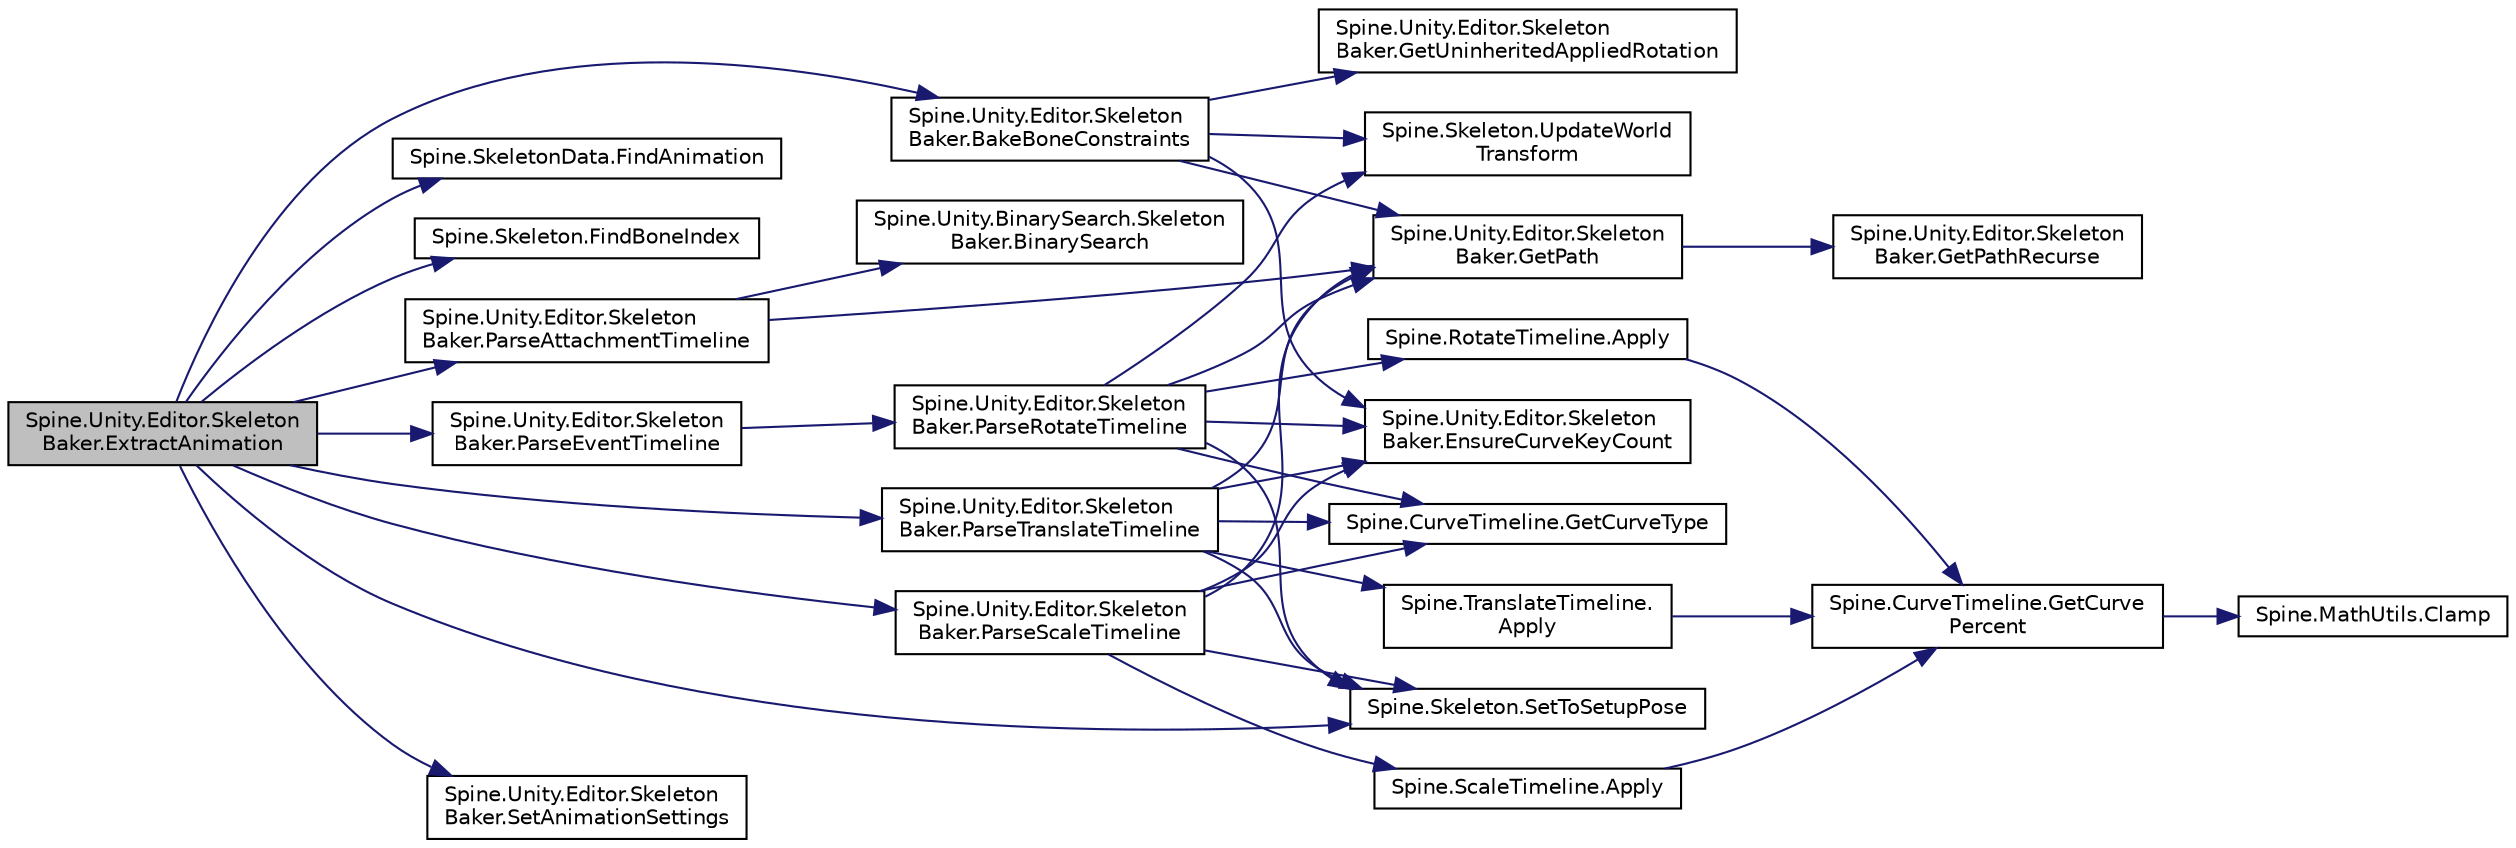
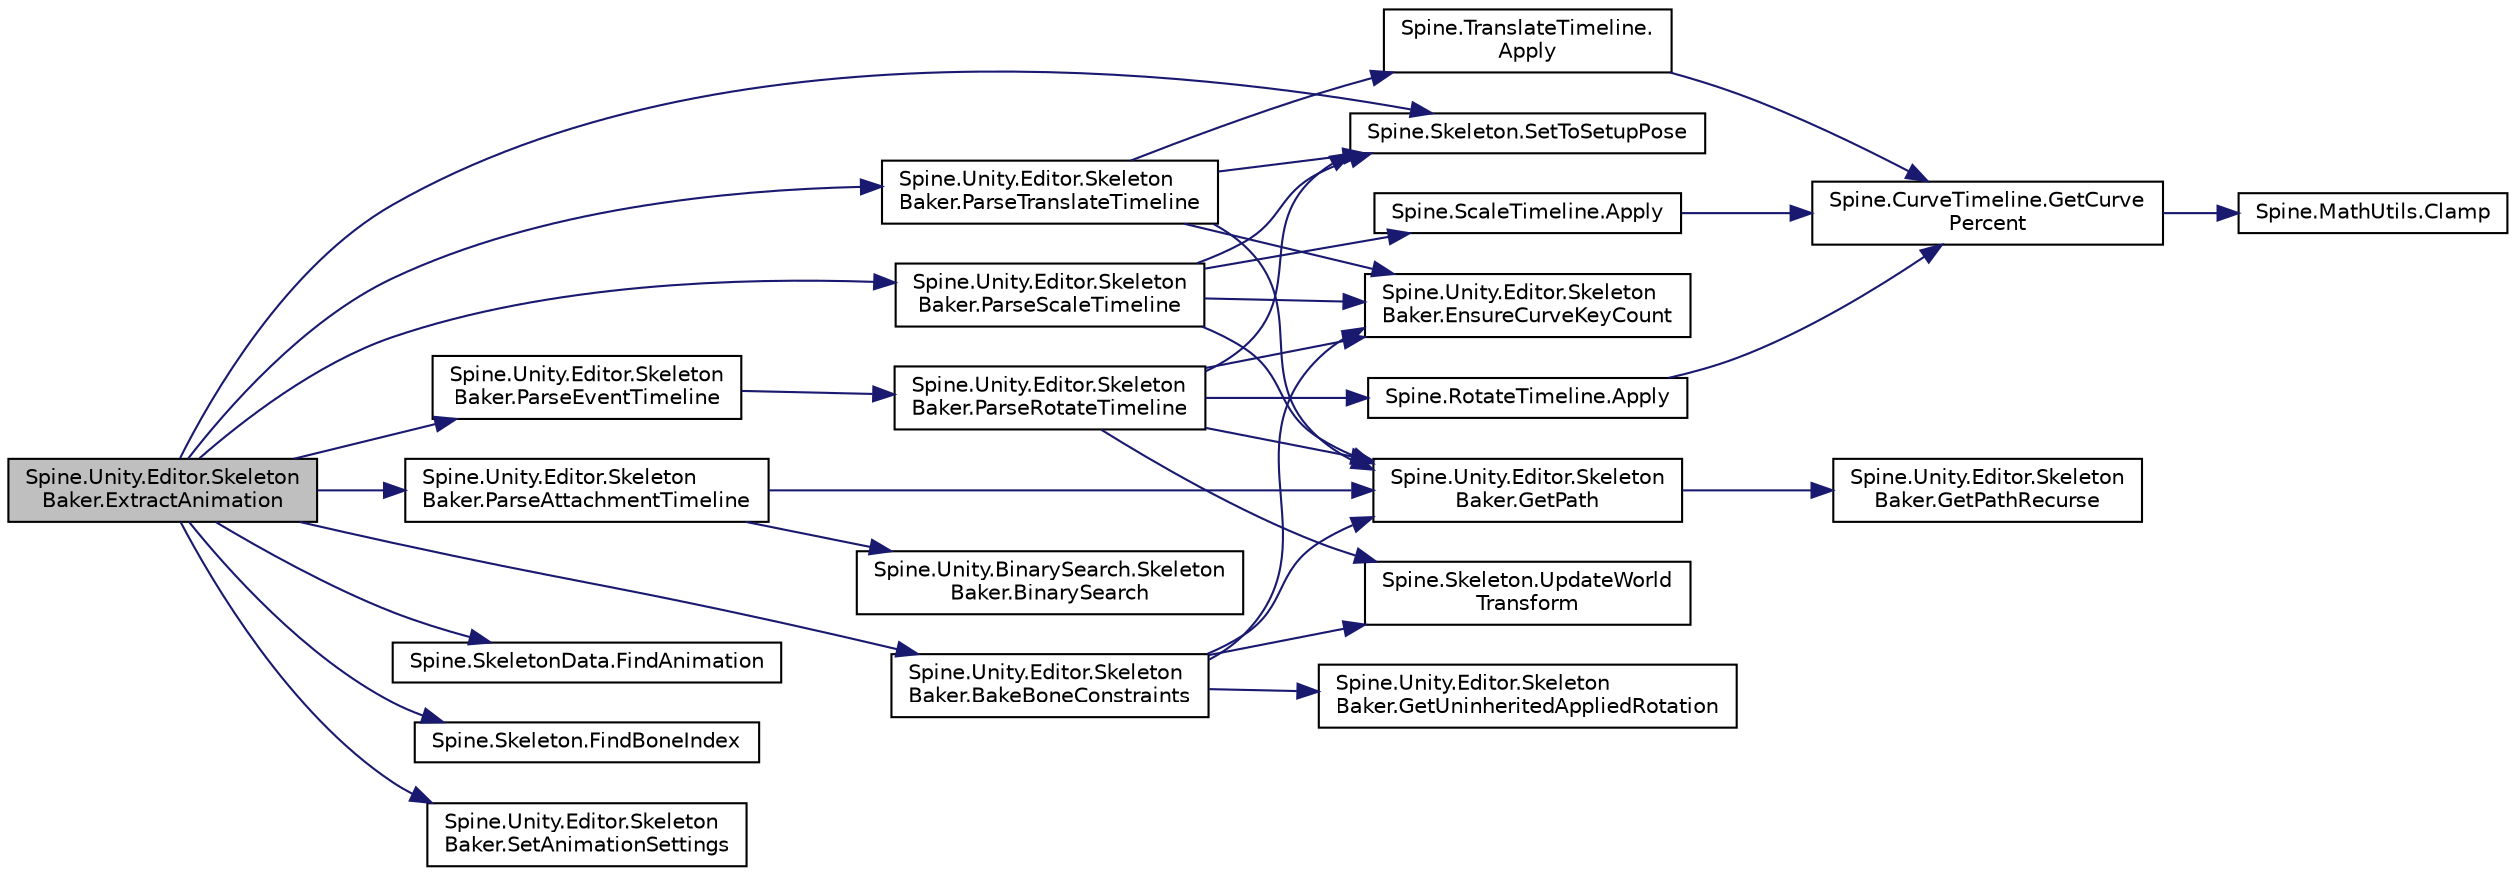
(1528, 524) -> none
